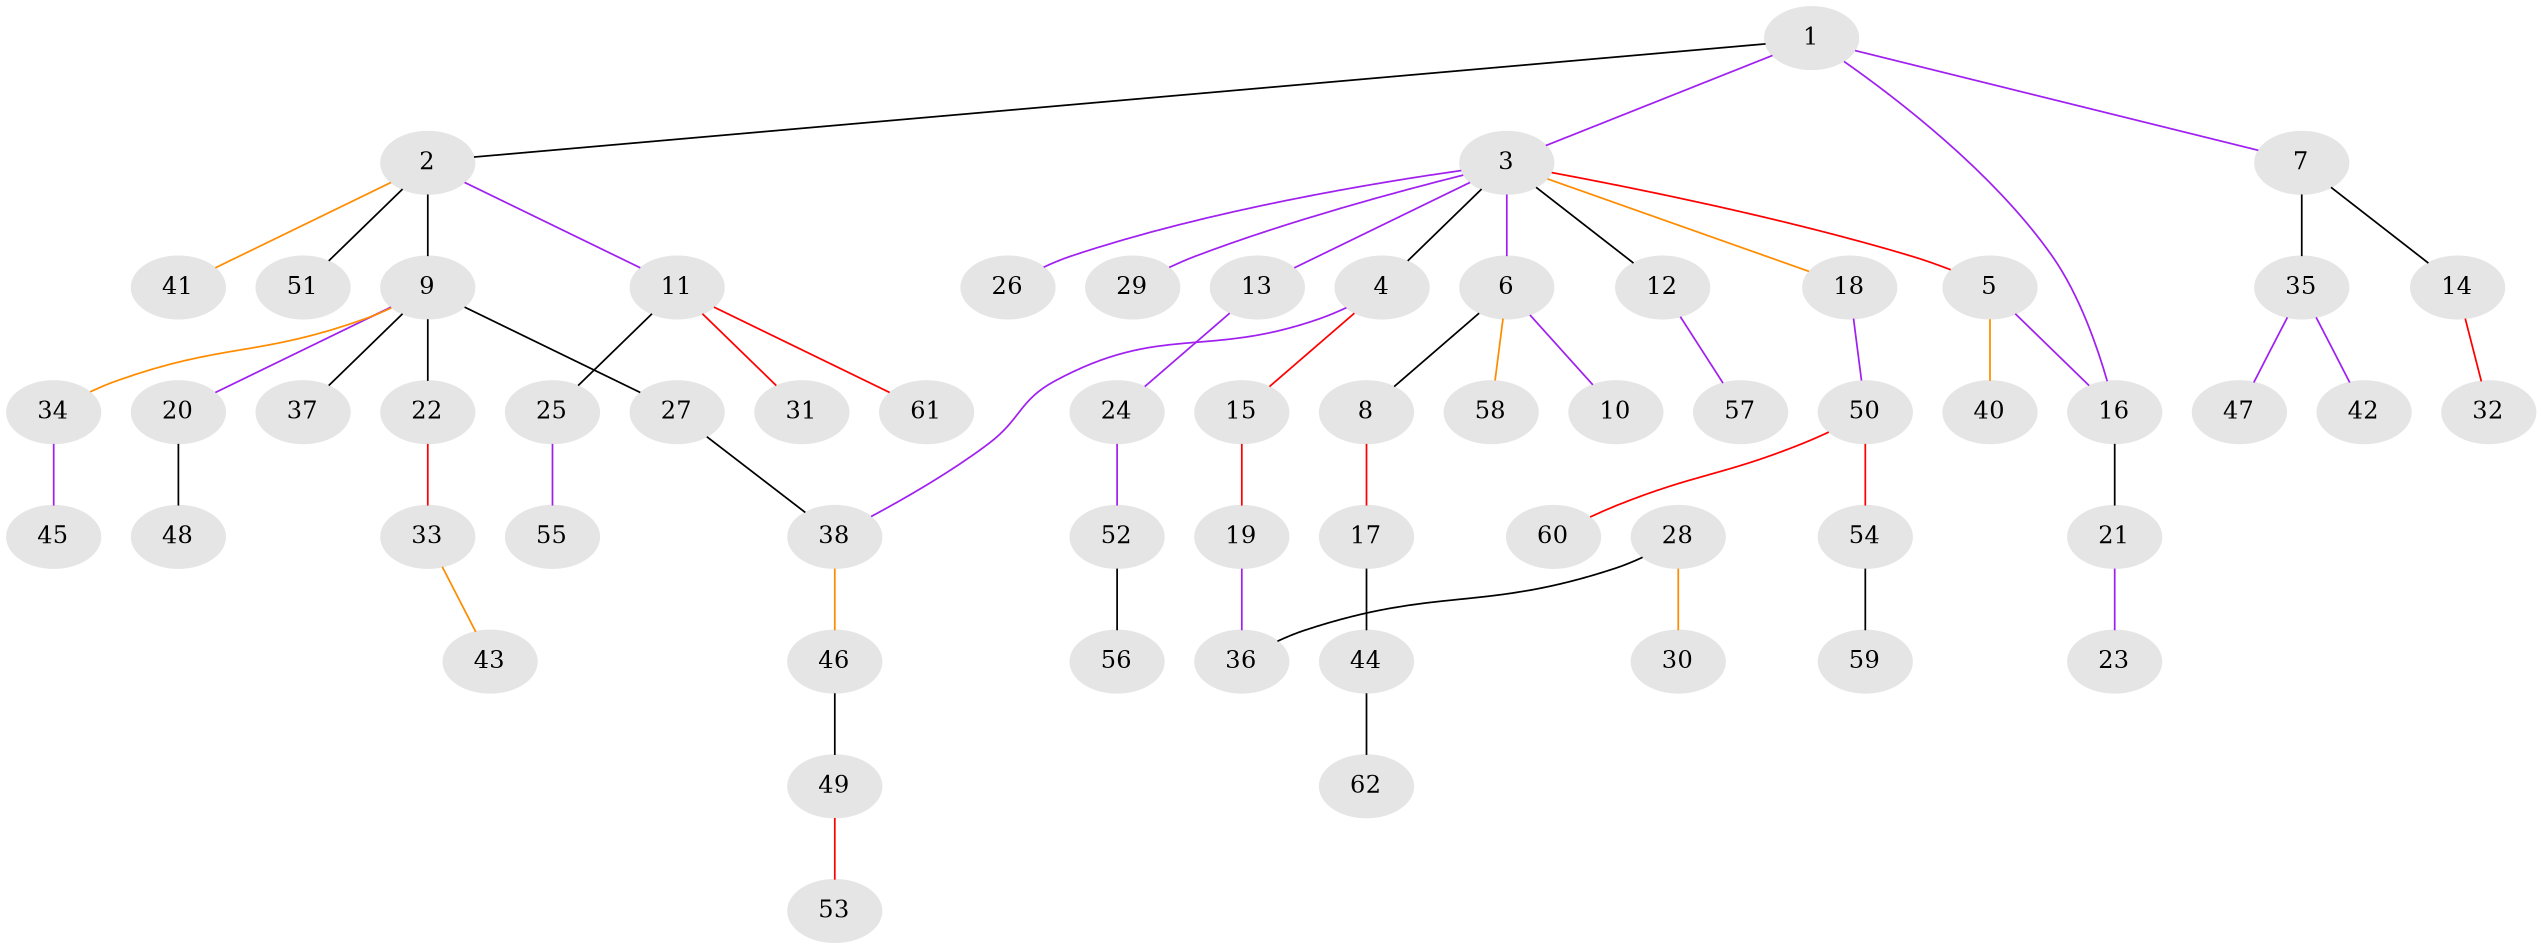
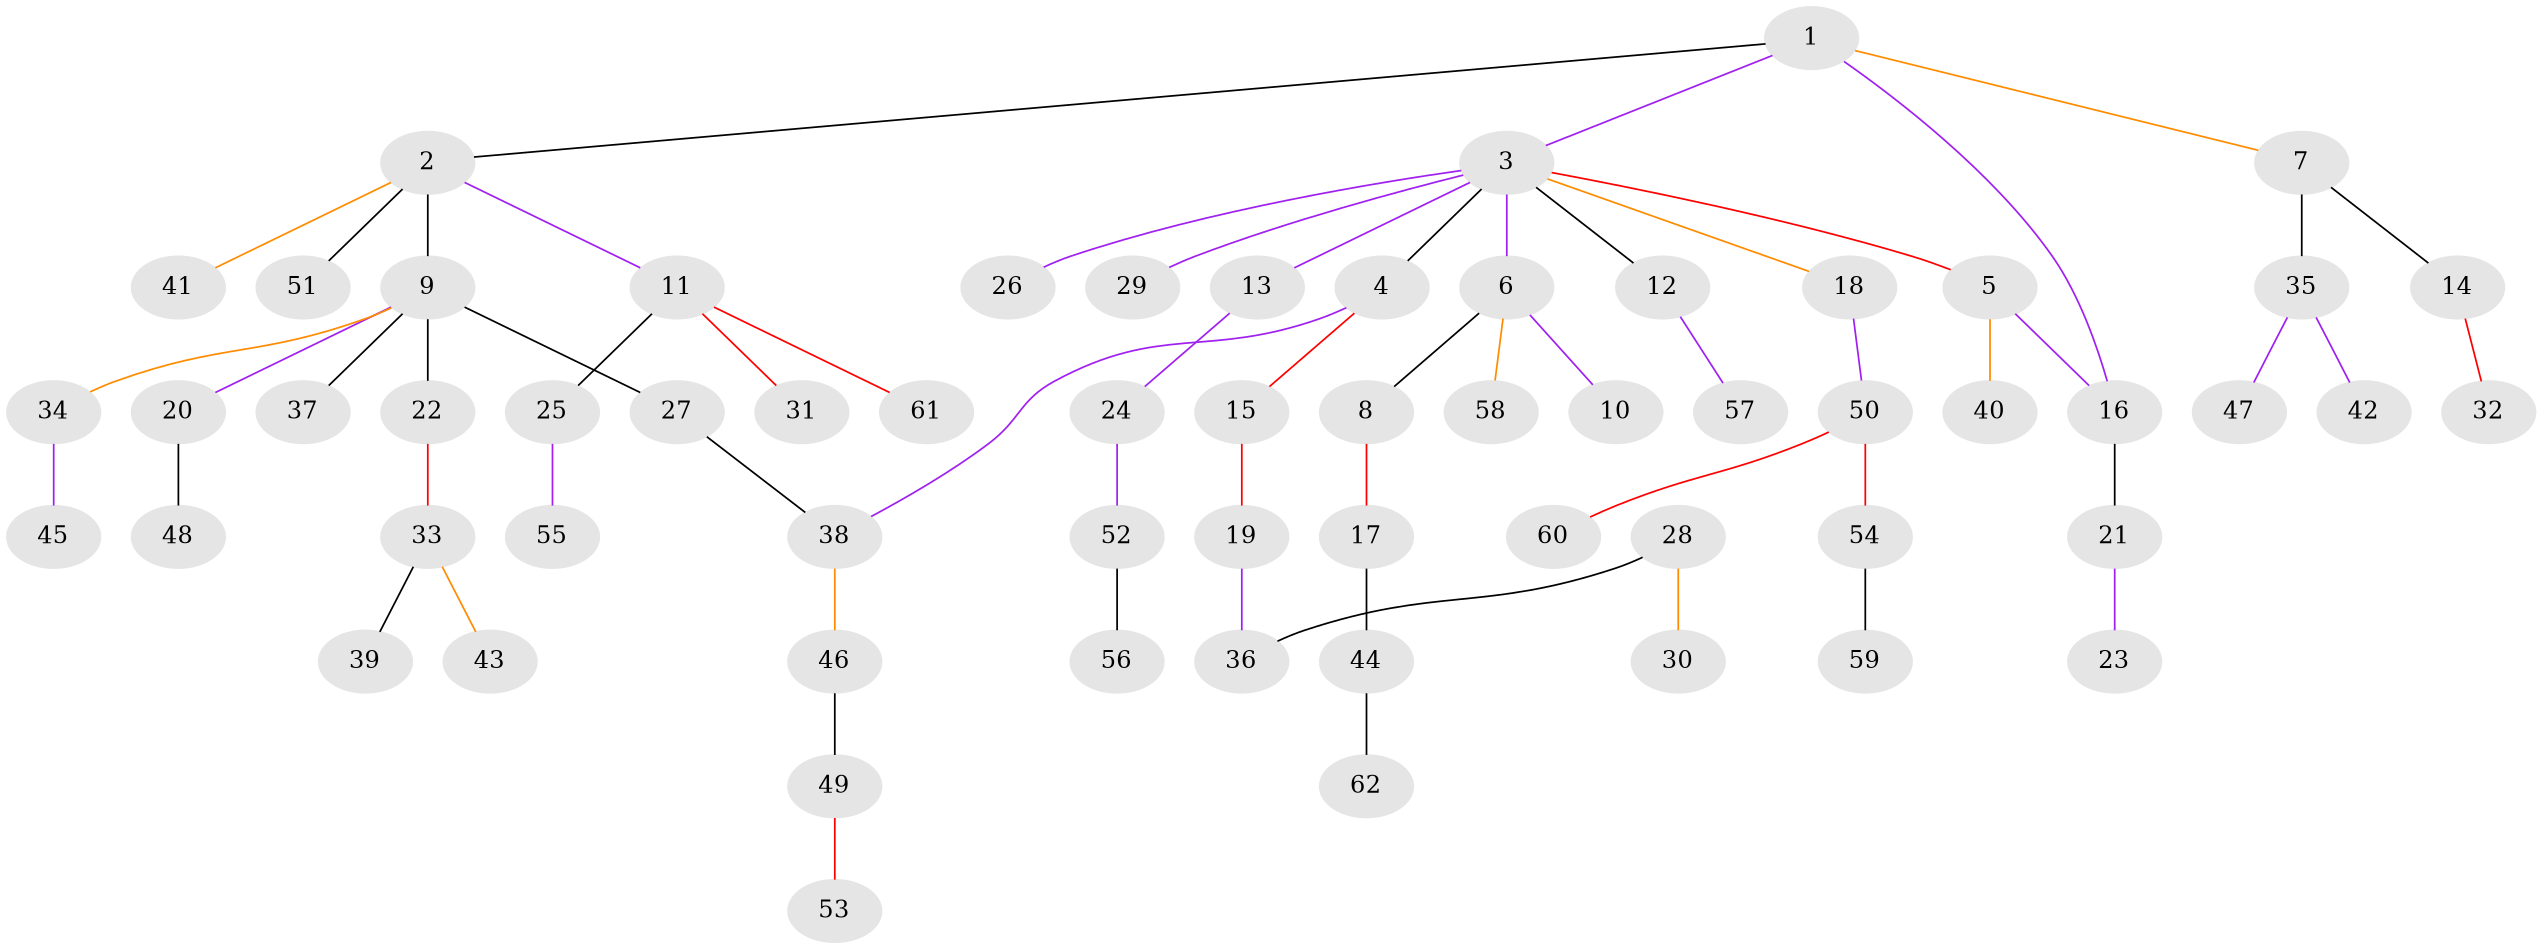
(2057, 100) -> (2057, 100)
none -> (365, 662)
